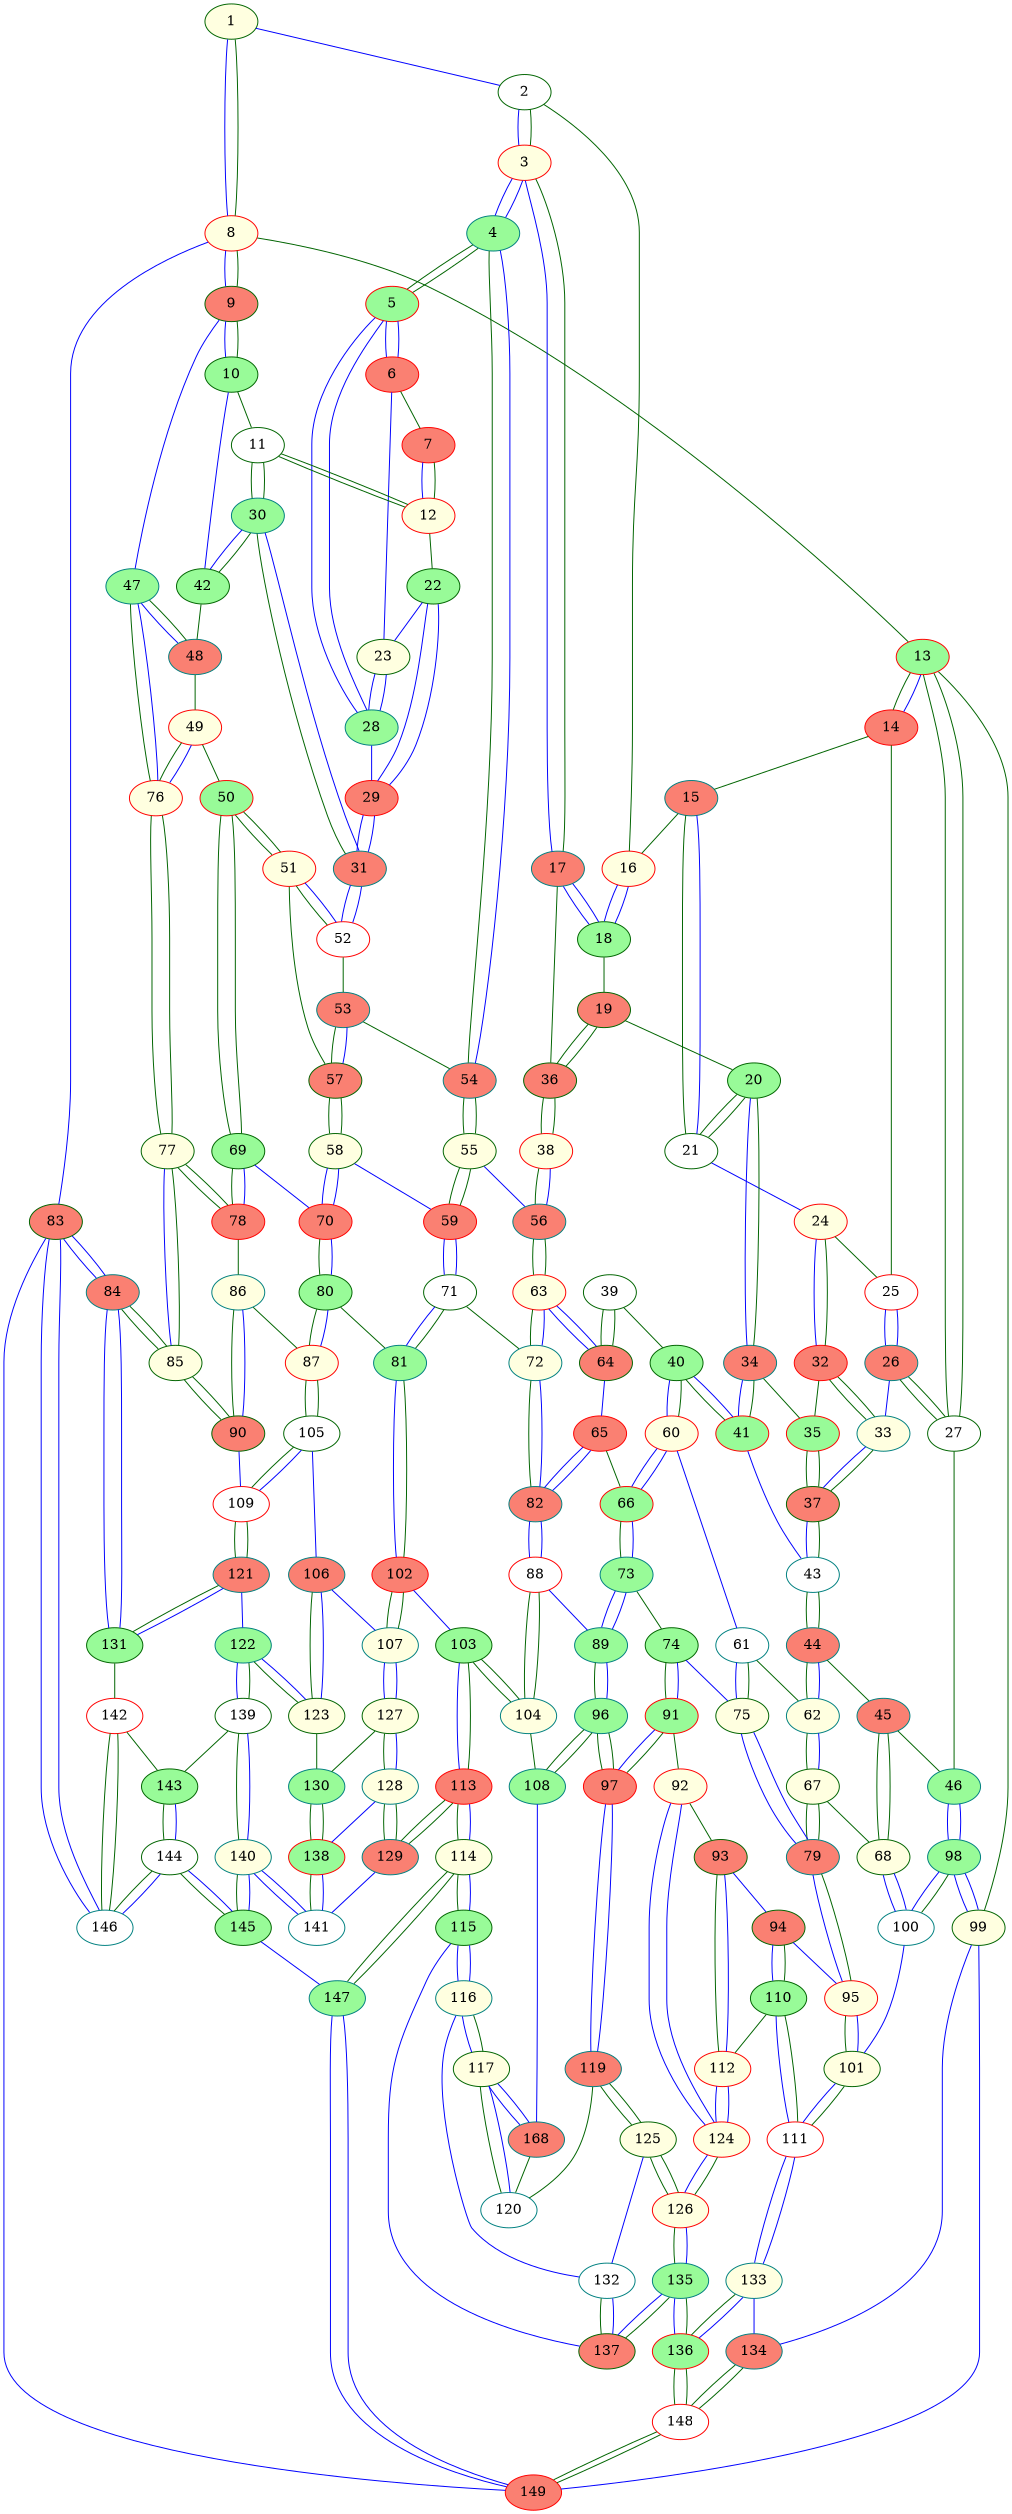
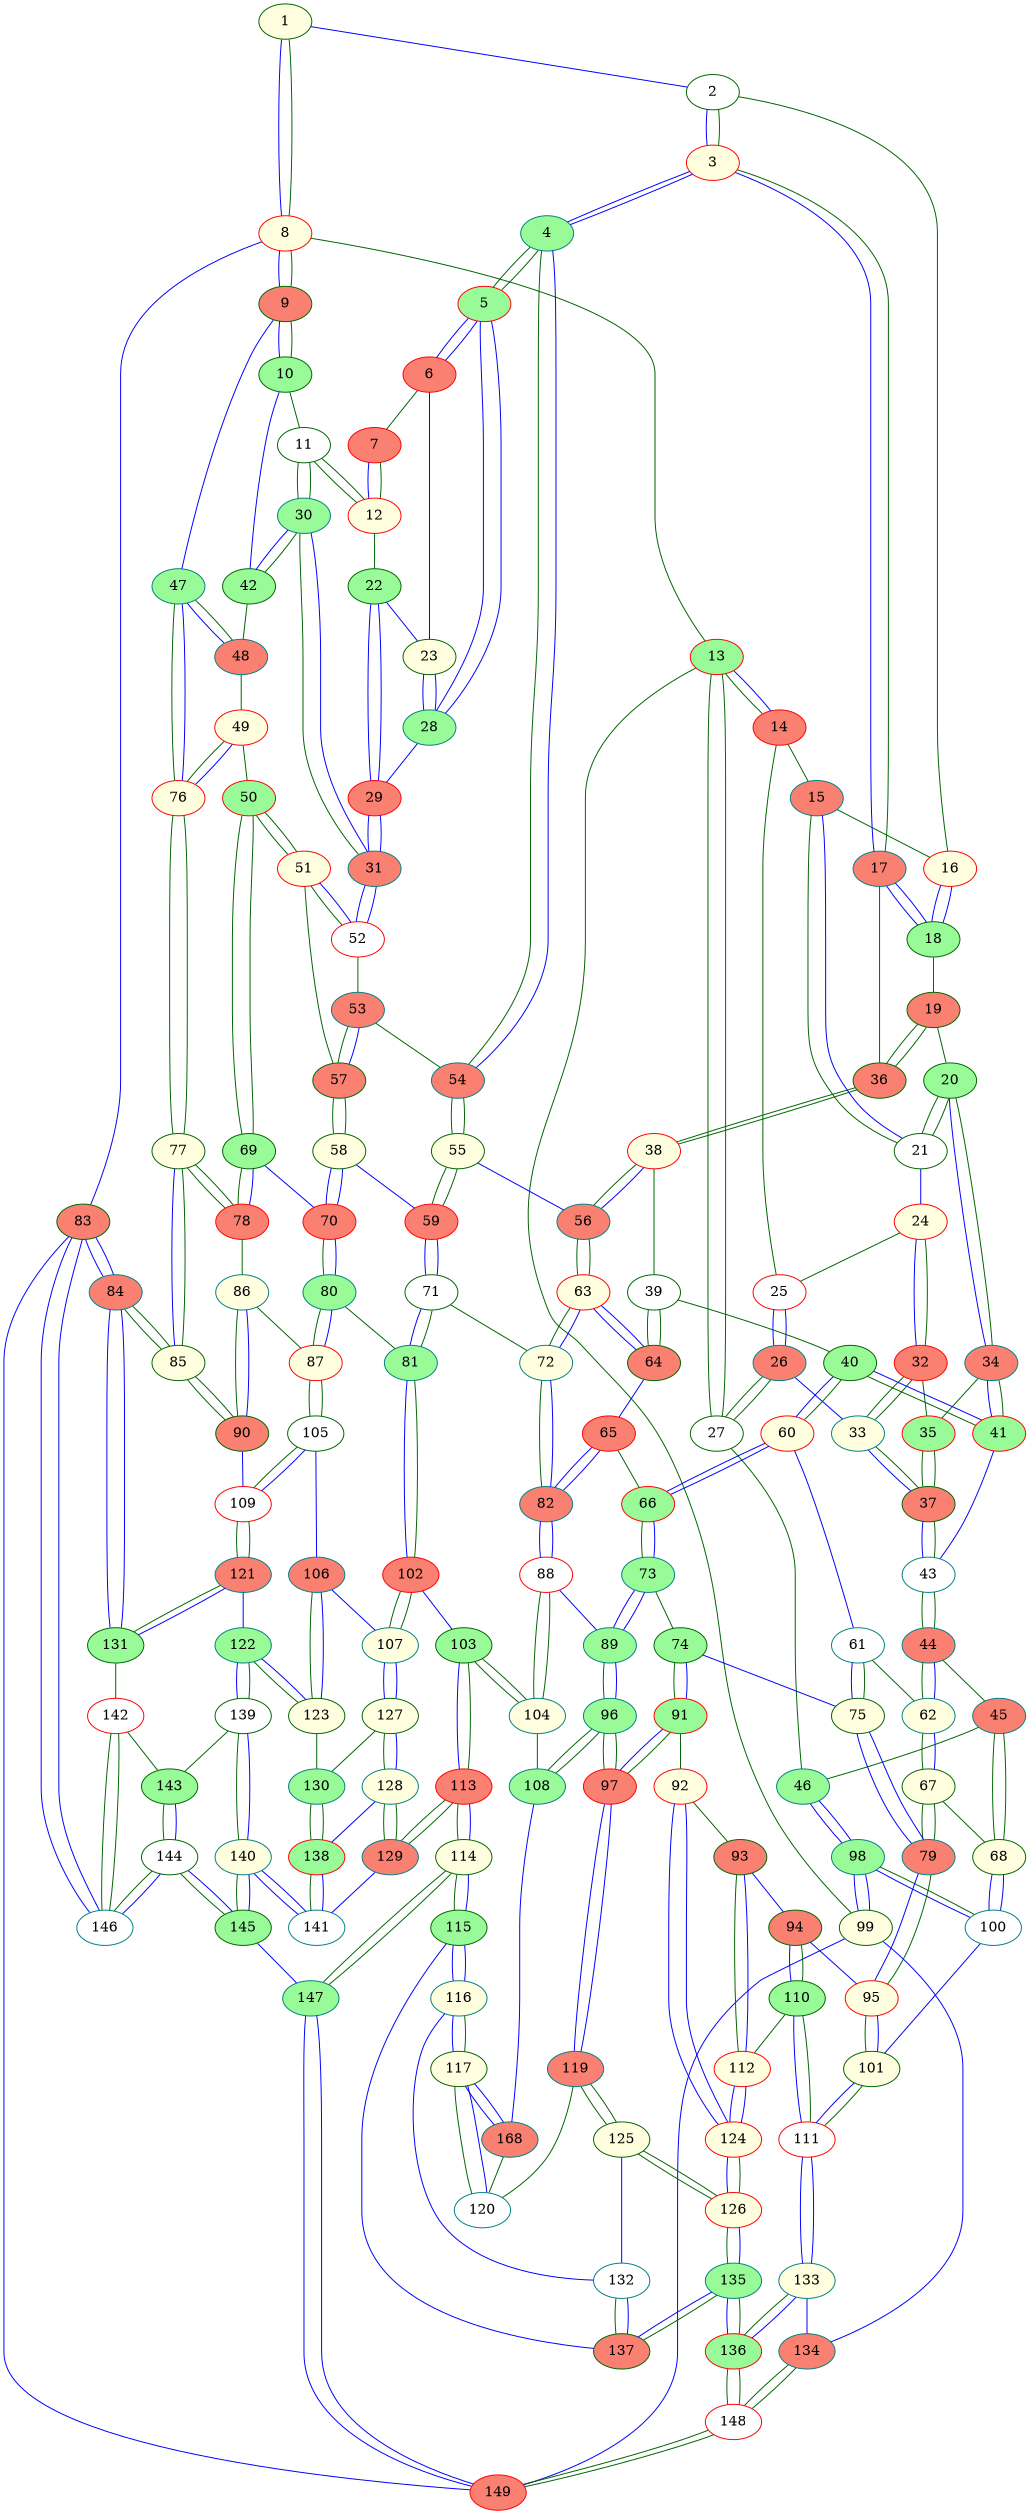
none -> (654, 1222)
(326, 1292) -> (329, 1292)
